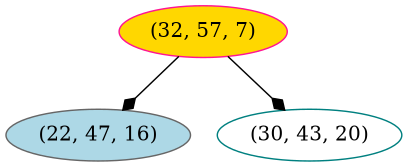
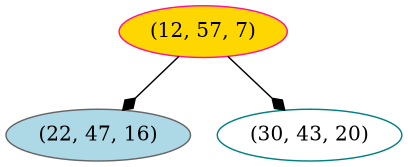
(203, 32) -> (203, 32)
